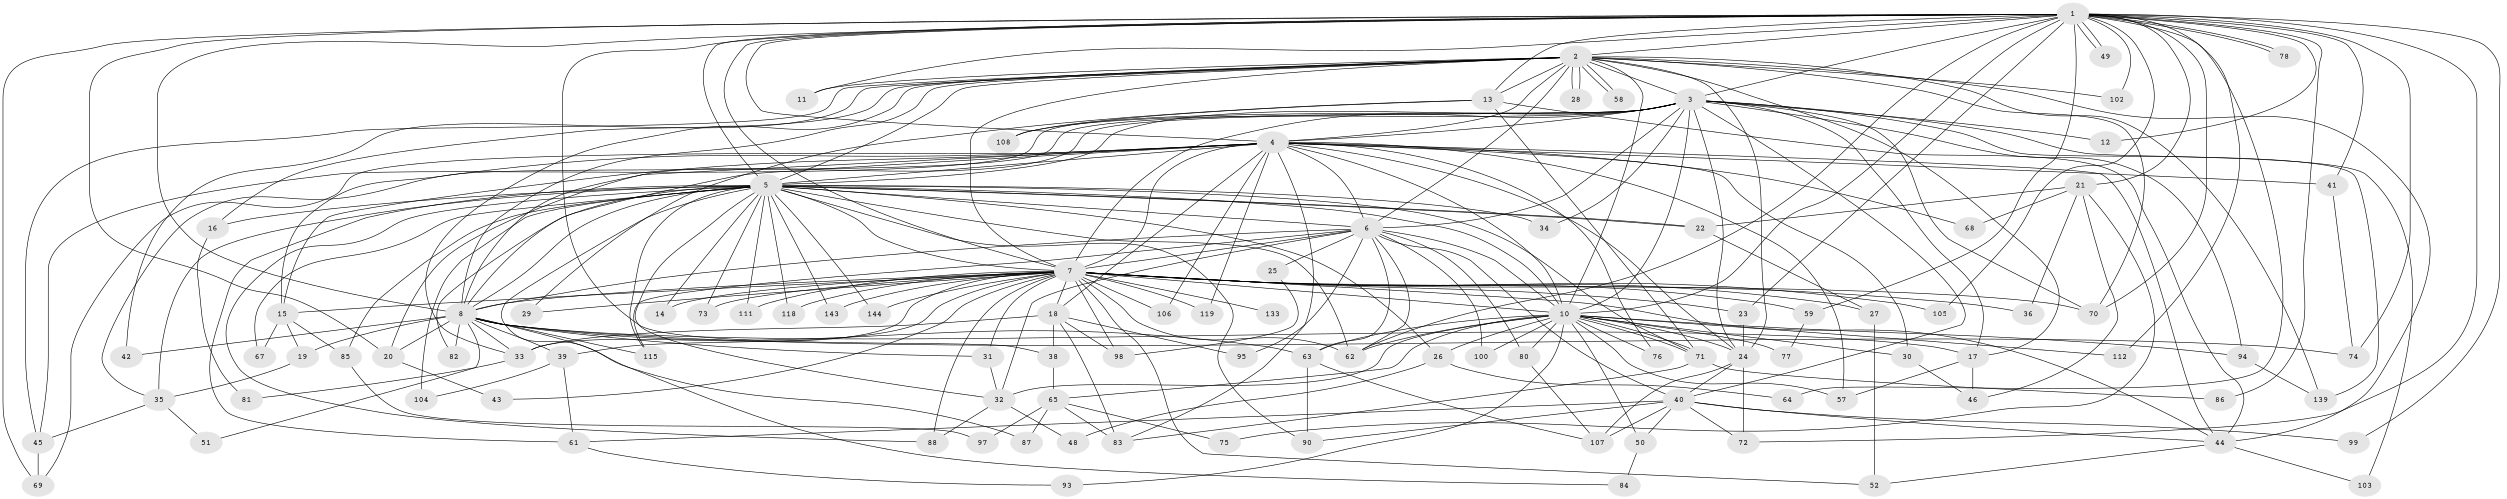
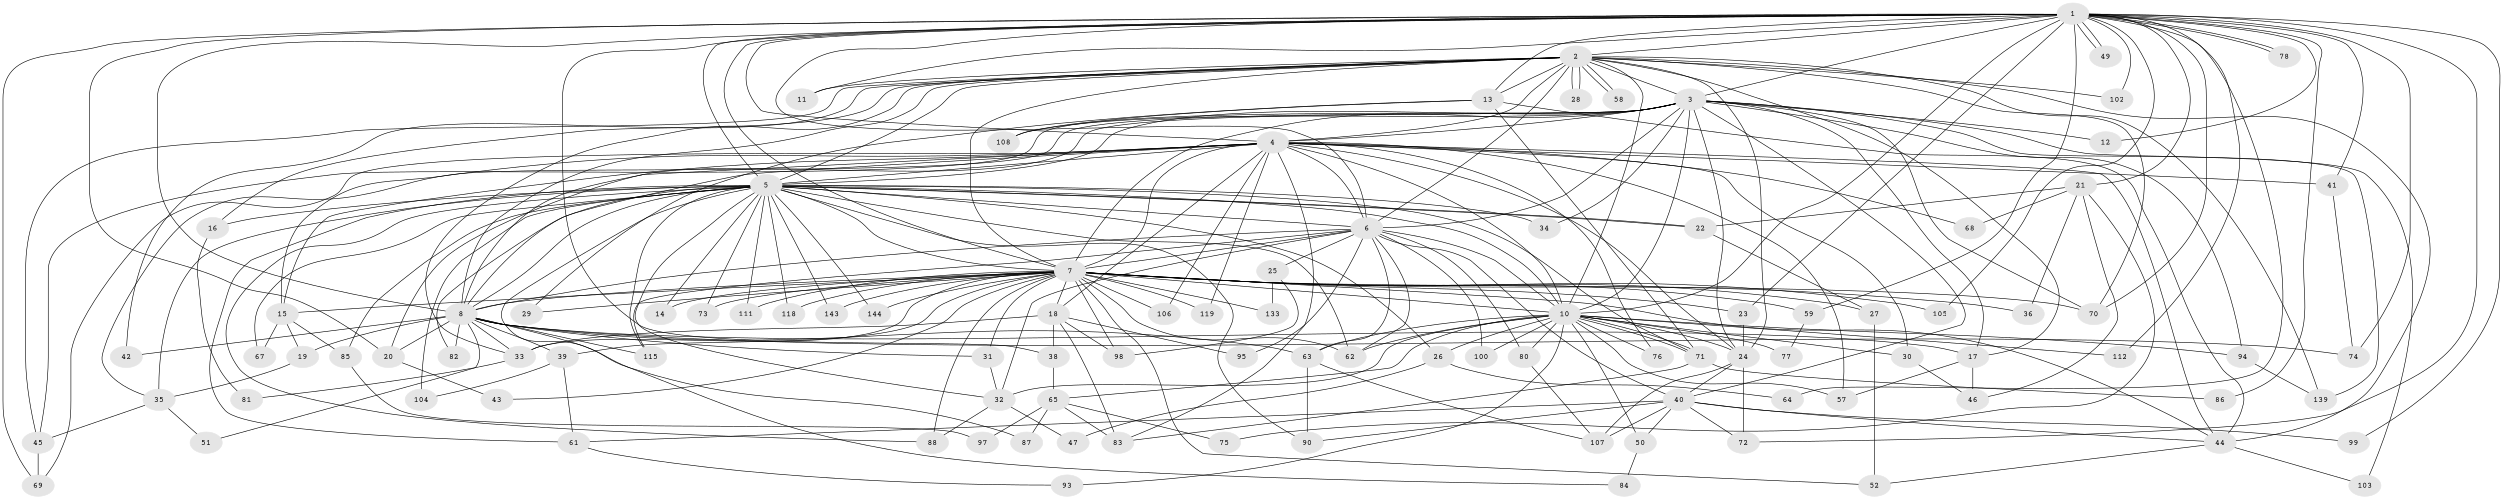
(1734, 232) -> (1082, 33)
none -> (1273, 293)
(1073, 443) -> (1073, 443)
